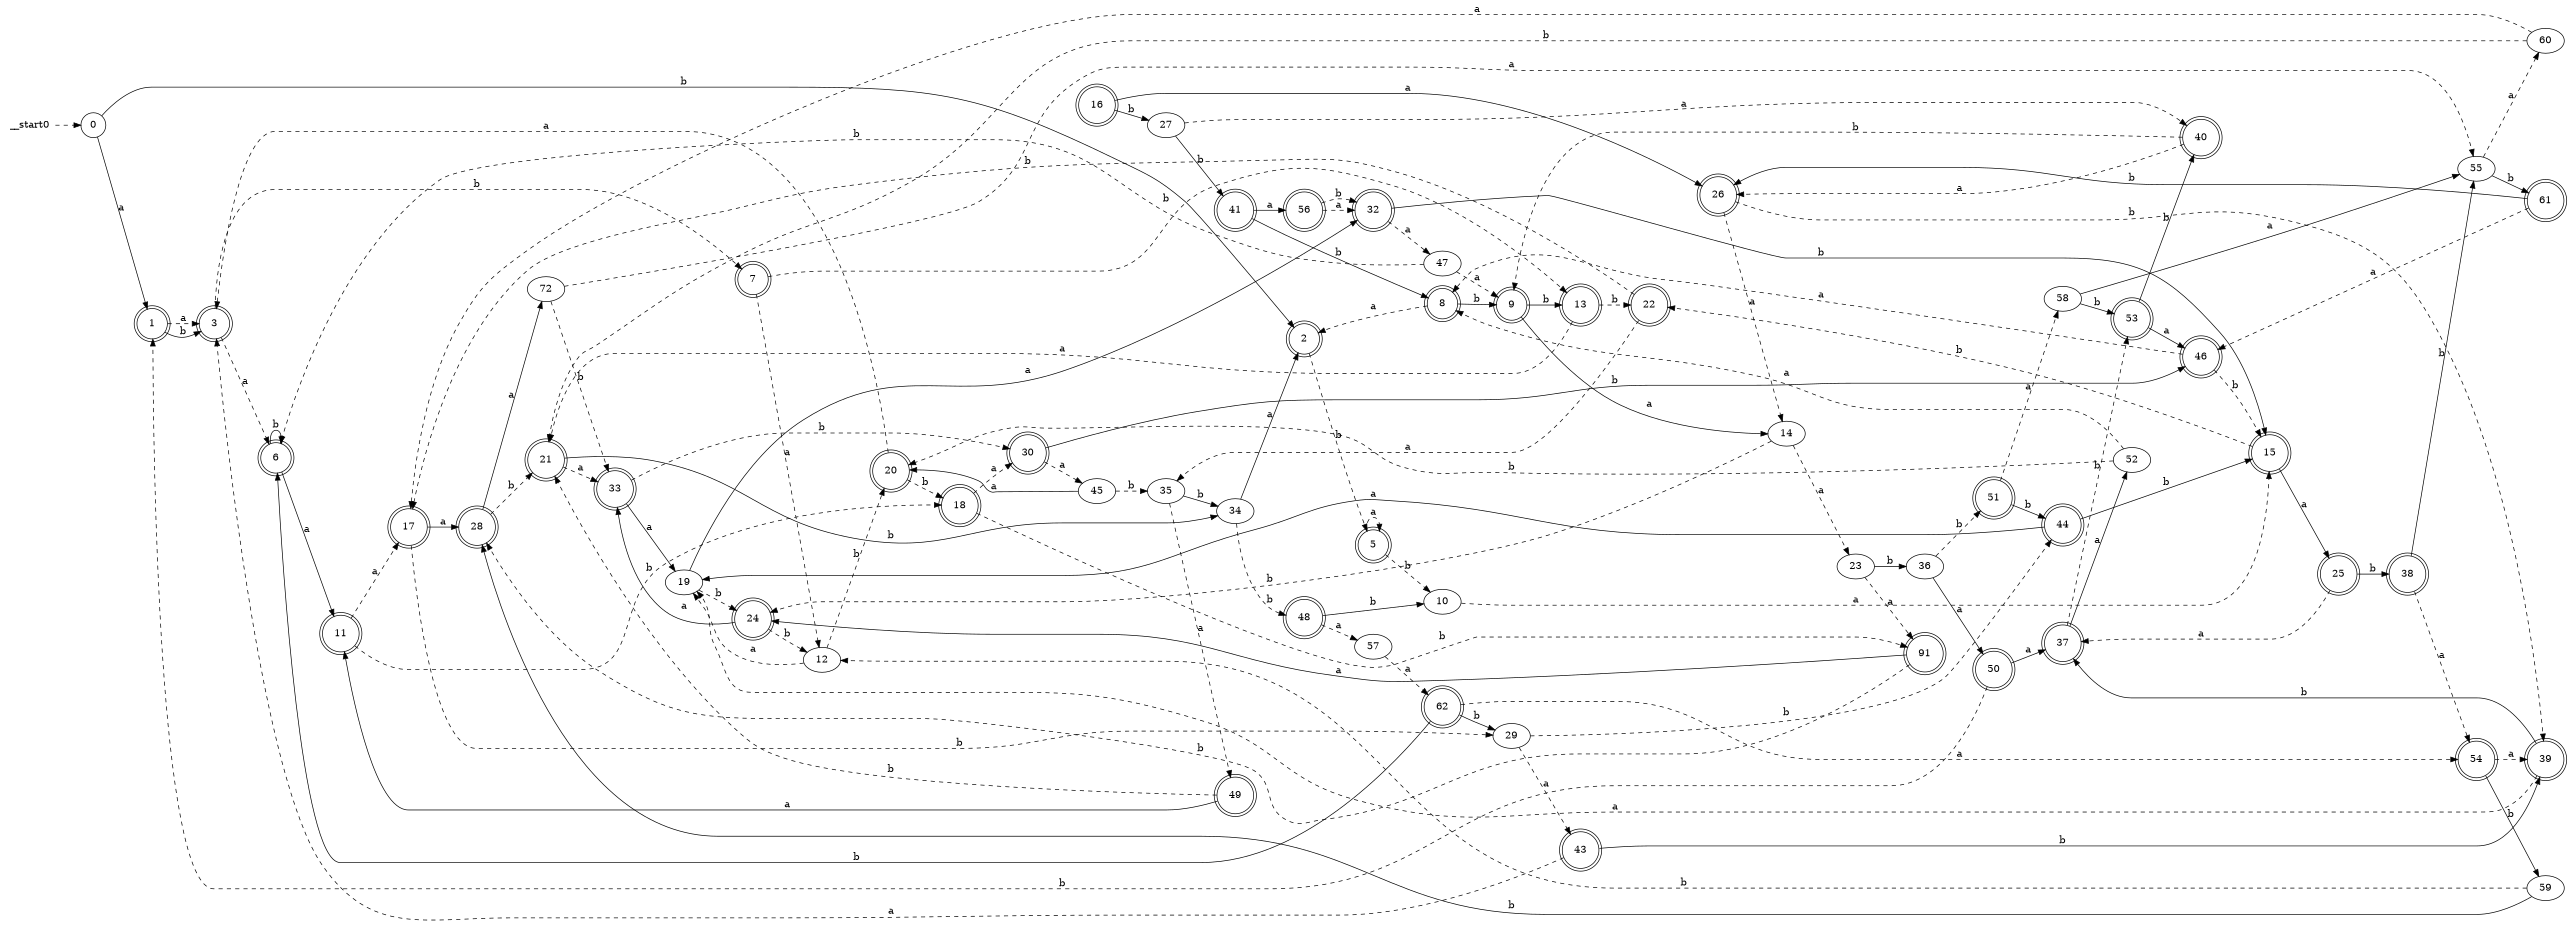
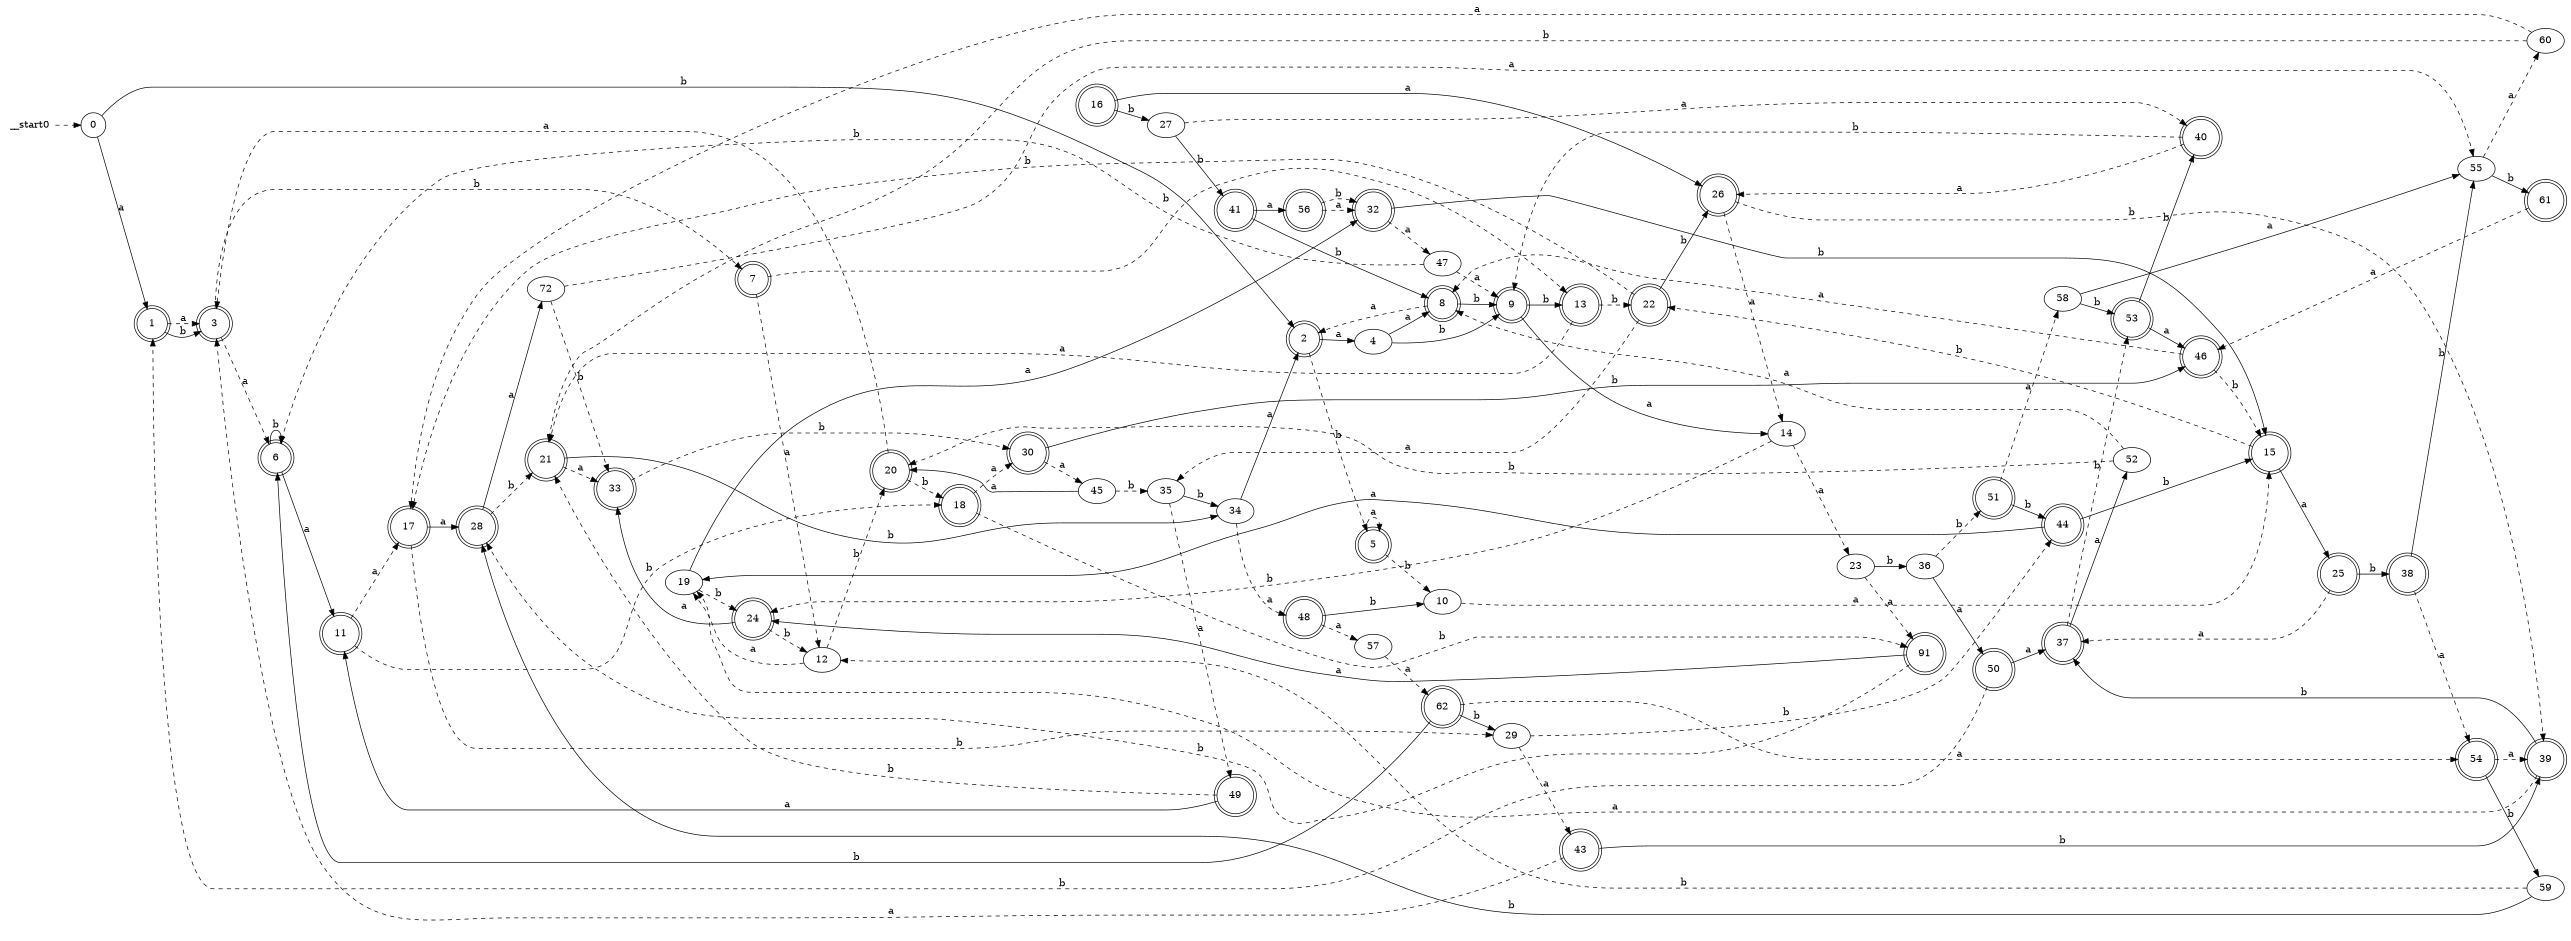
(2132, 184) -> (1682, 253)
none -> (1373, 342)
(649, 535) -> none
(1270, 600) -> (1270, 600)
